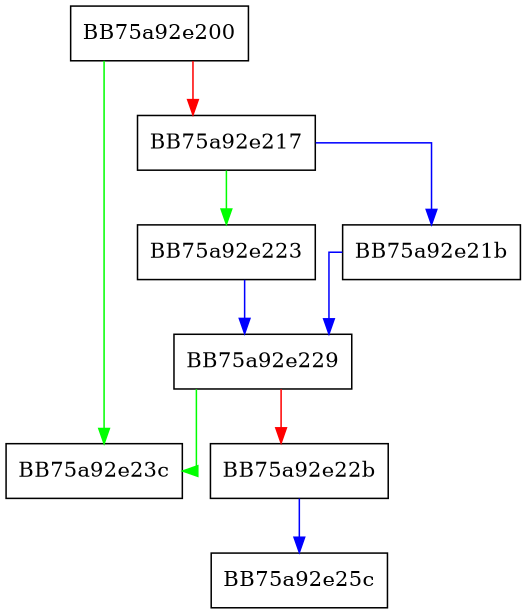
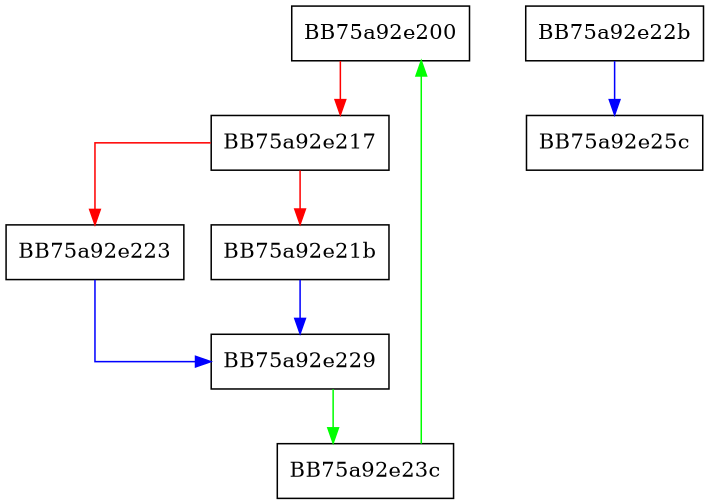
(407, 143) -> (300, 190)
(226, 190) -> (120, 143)
(104, 245) -> (421, 260)
(281, 409) -> none
